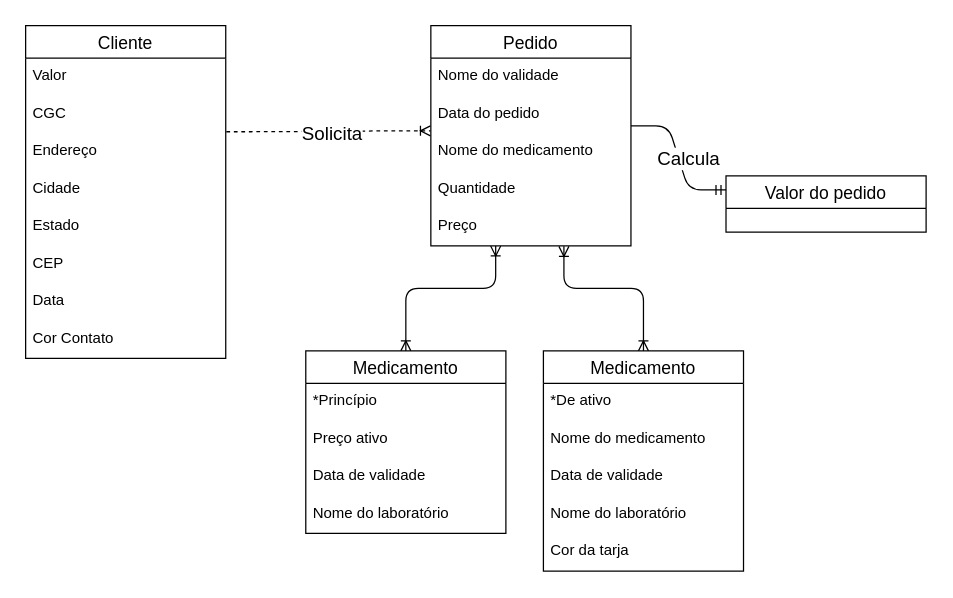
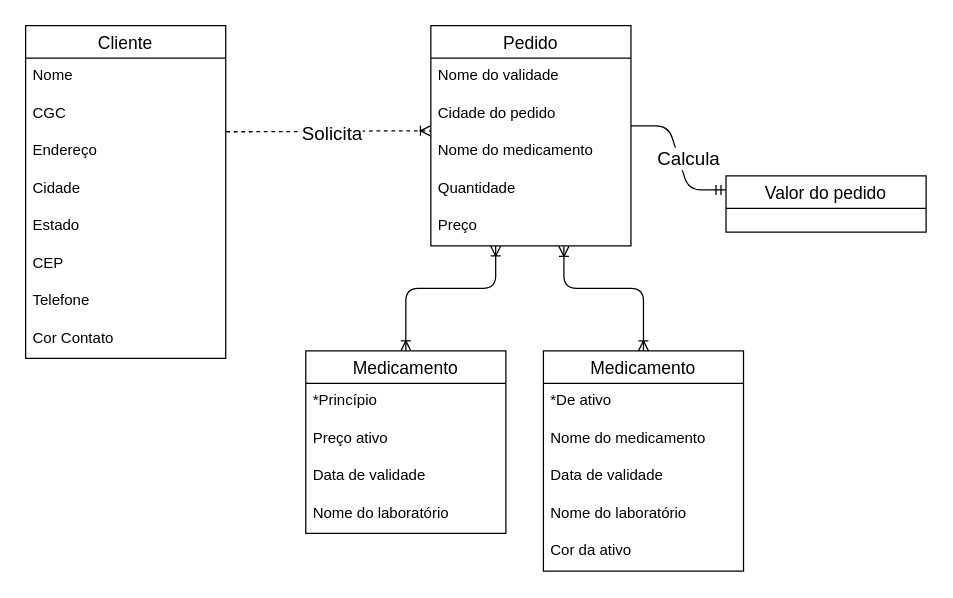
(52, 75) -> (49, 75)
(490, 113) -> (497, 113)
(49, 300) -> (64, 300)
(597, 550) -> (595, 550)
